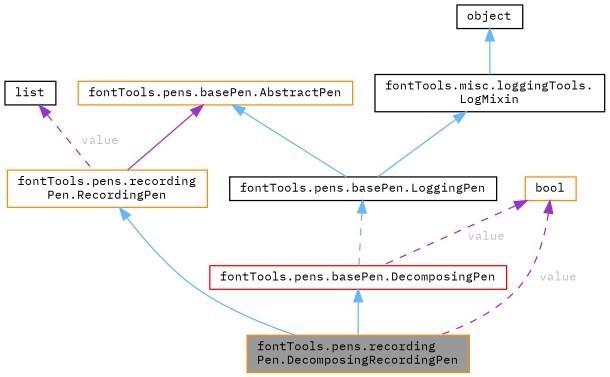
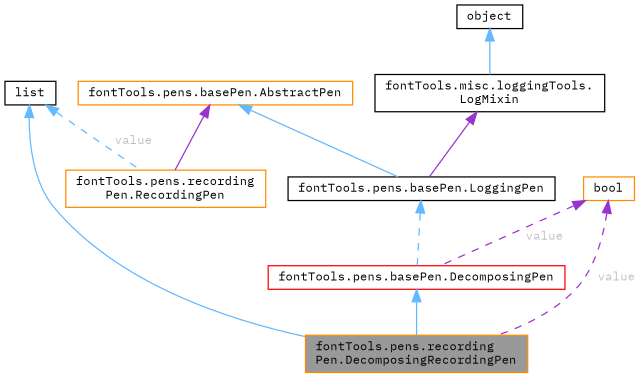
(70, 142) -> (98, 141)
(417, 148) -> (450, 149)
(201, 291) -> (127, 269)
